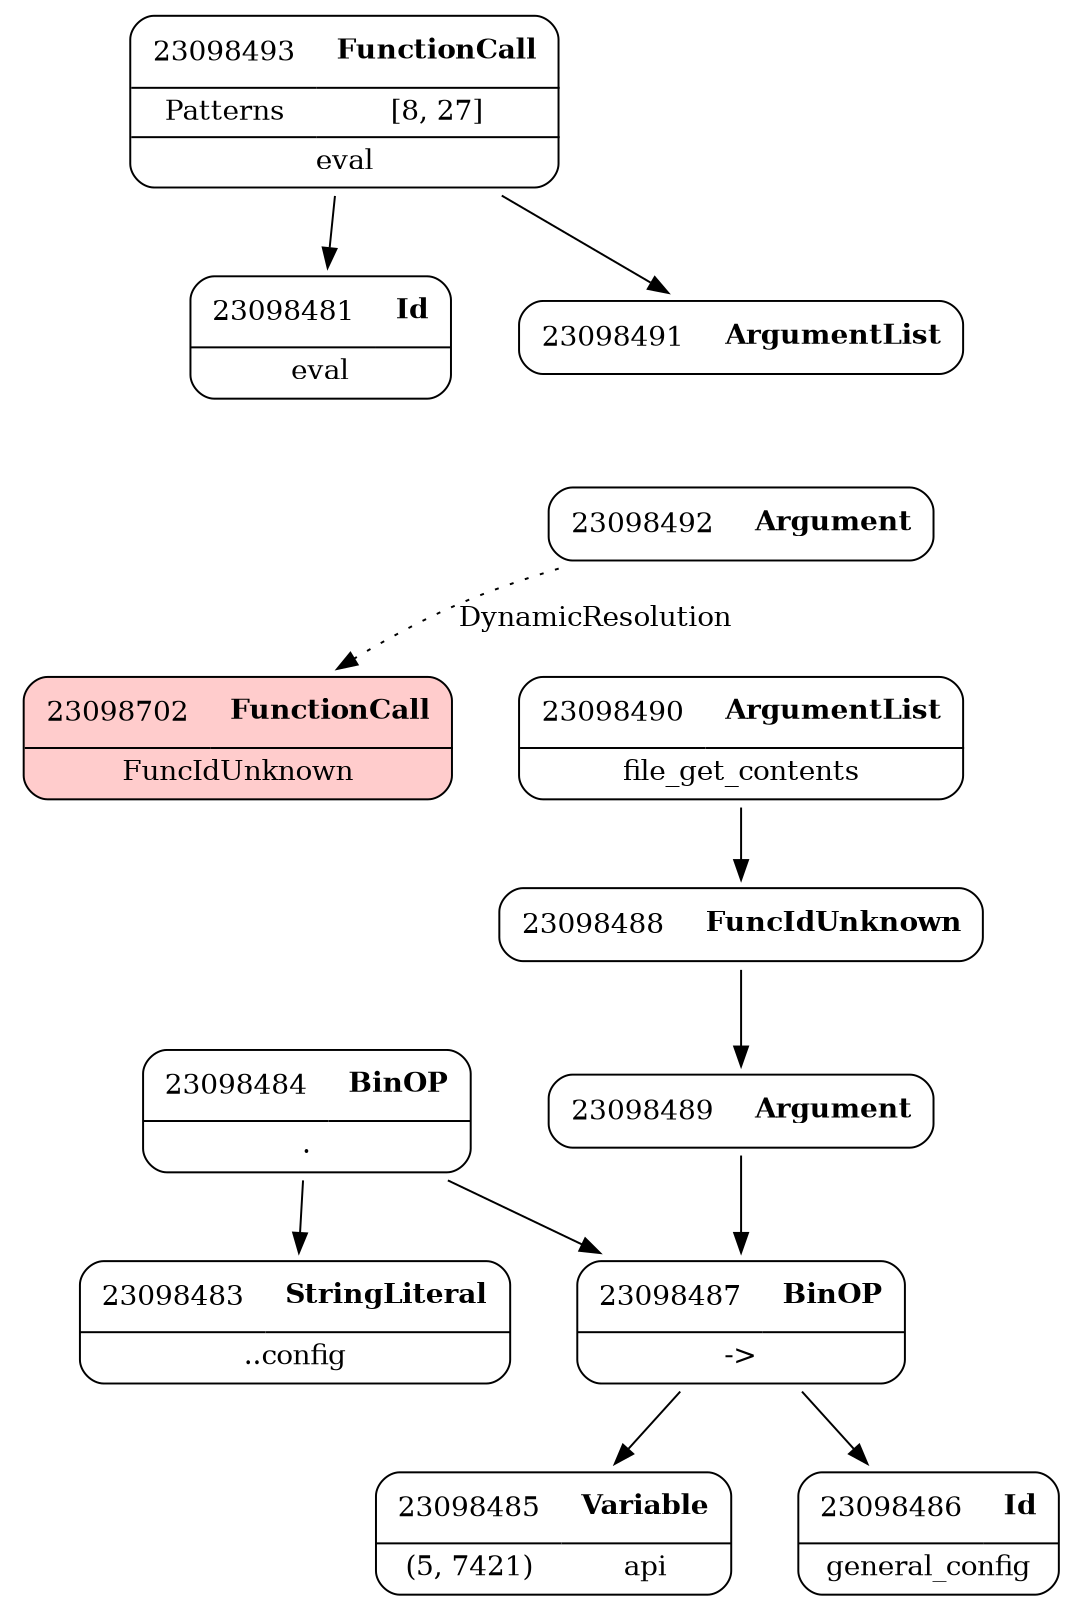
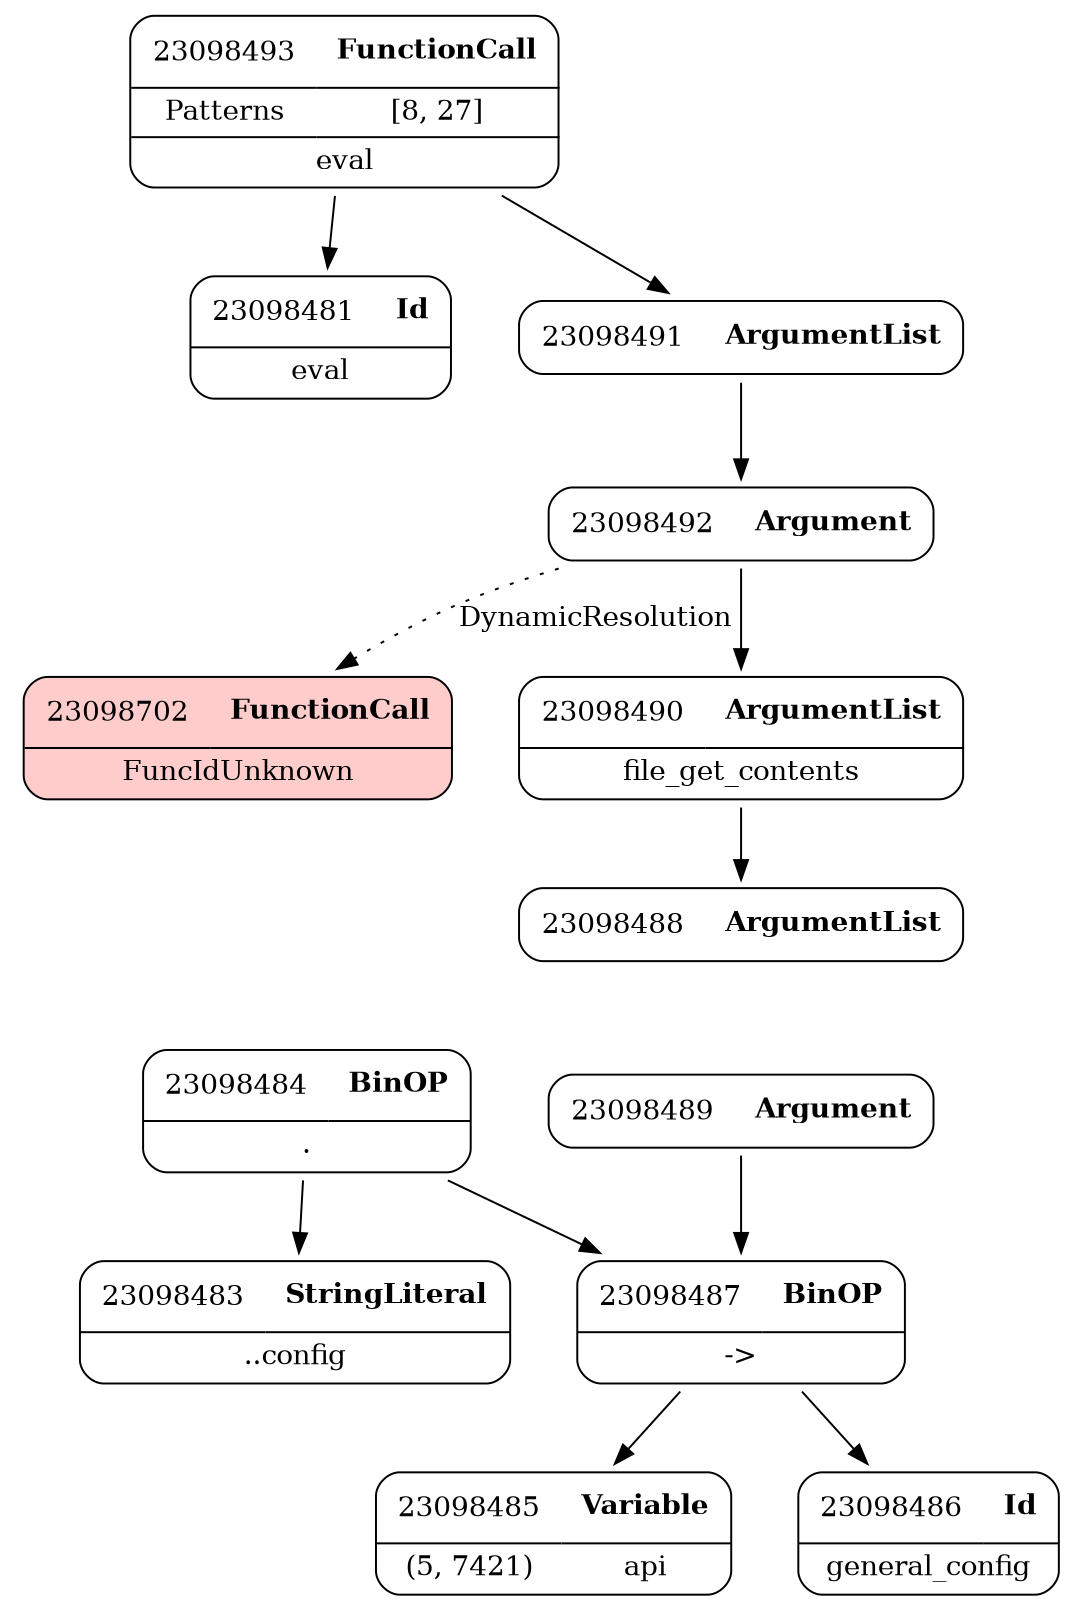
none -> (741, 421)
none -> (741, 609)
(834, 923) -> (834, 923)
(741, 1008) -> none
